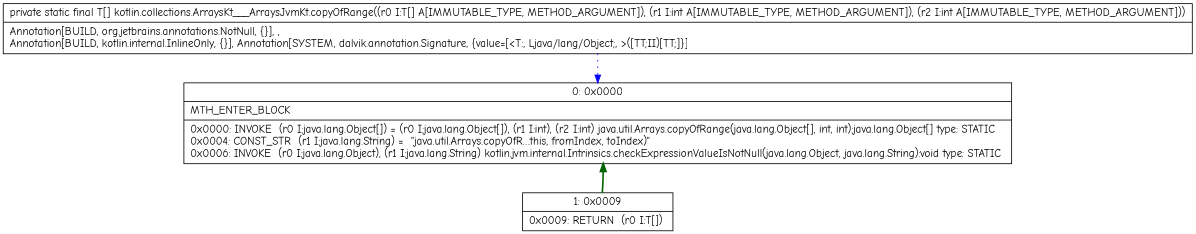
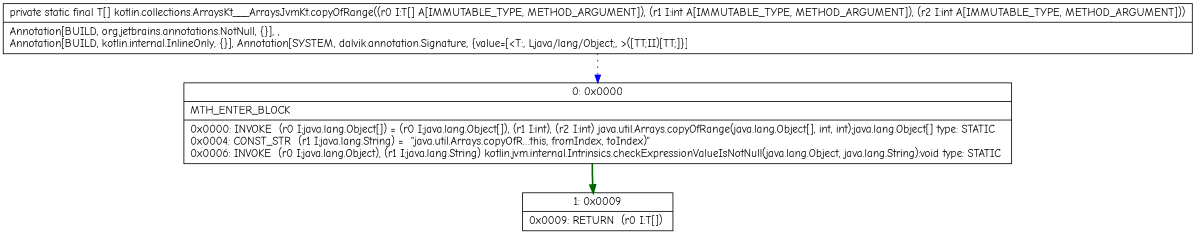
(603, 182) -> (592, 174)
